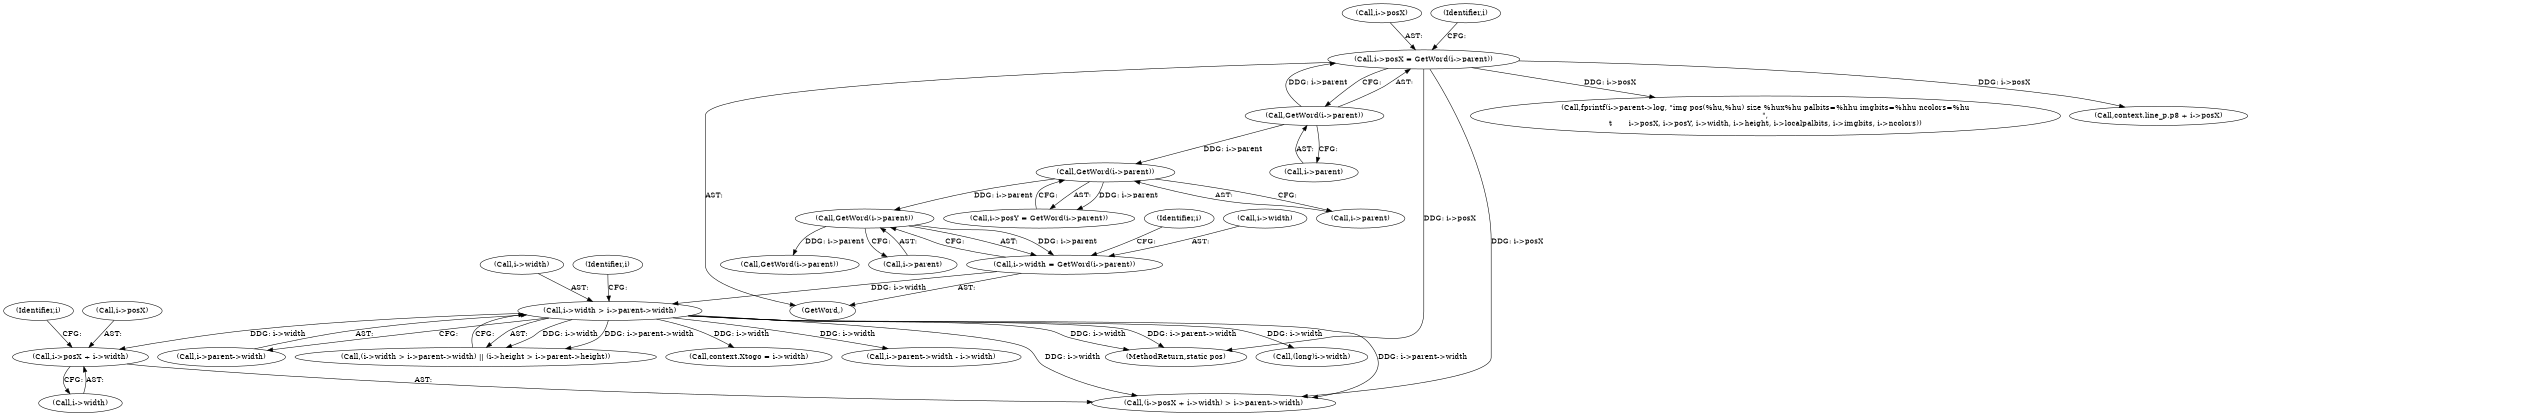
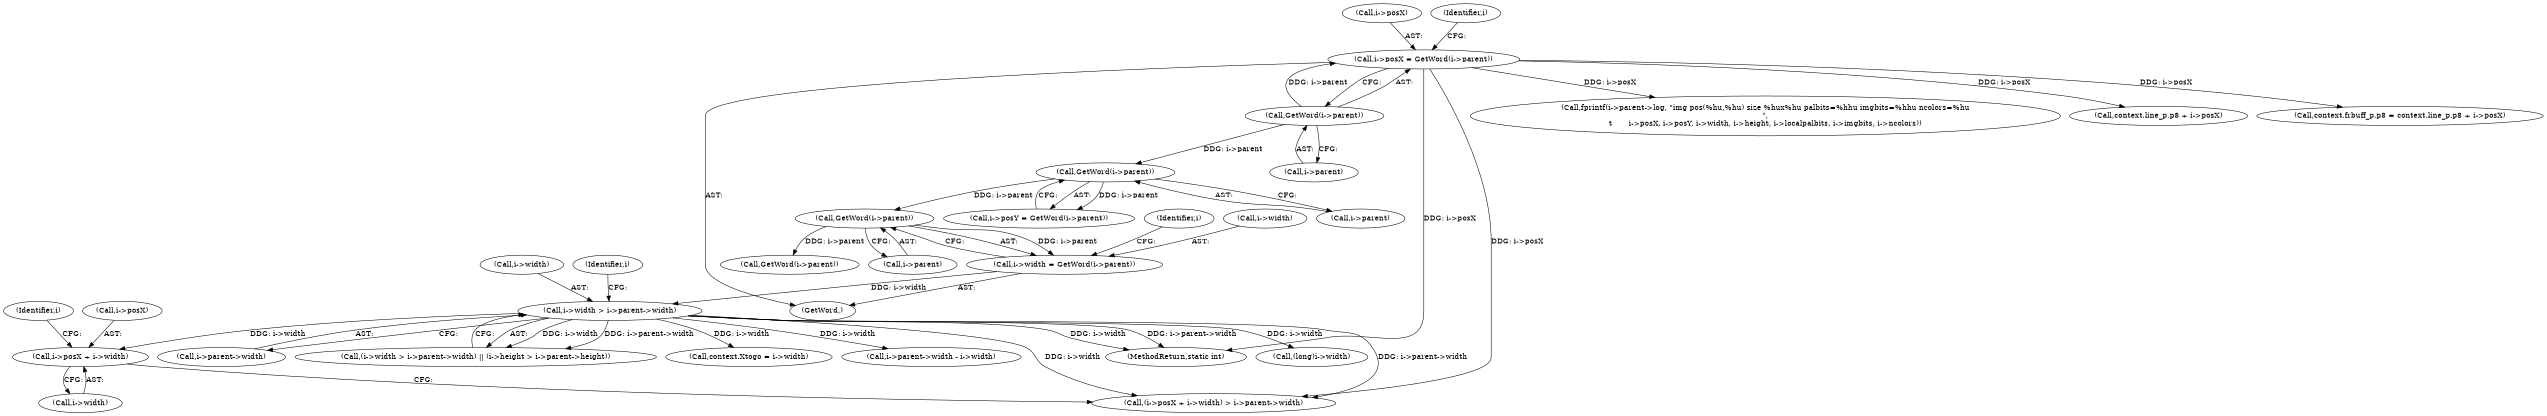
none -> (2400, 116)
(1176, 357) -> (1176, 357)
(425, 380) -> (425, 380)
